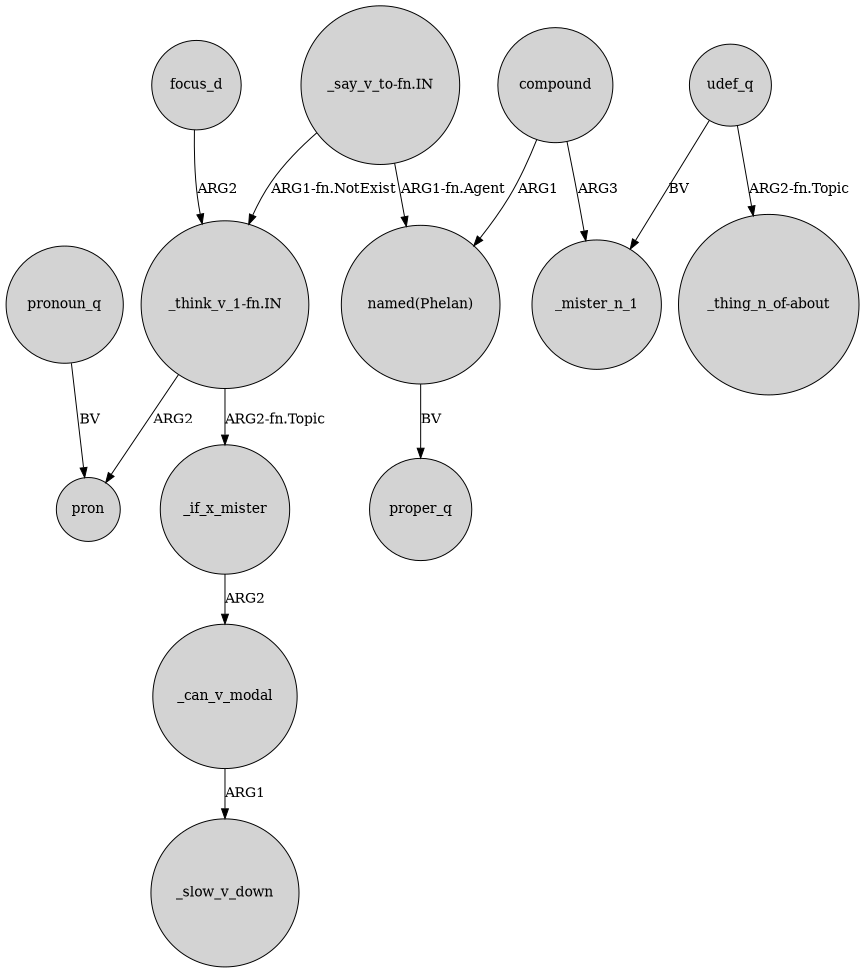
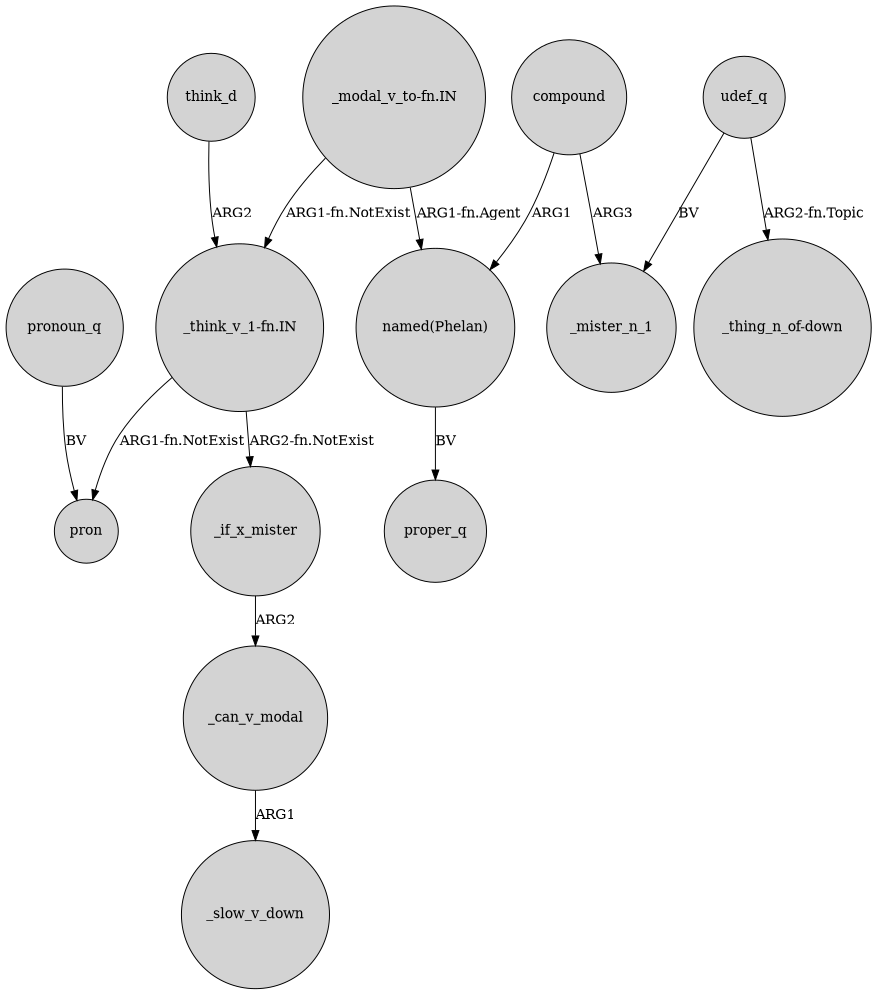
(196, 85) -> (211, 97)
(380, 85) -> (394, 97)
(769, 305) -> (783, 328)
(173, 420) -> (182, 442)
(275, 420) -> (312, 442)
